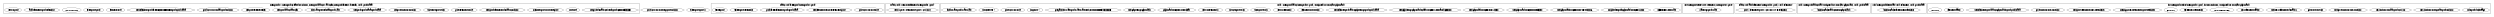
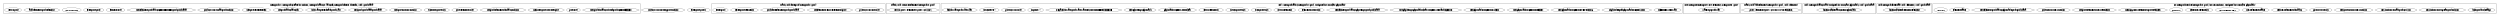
(1708, 5) -> (1711, 5)
(161, 10) -> (161, 10)
